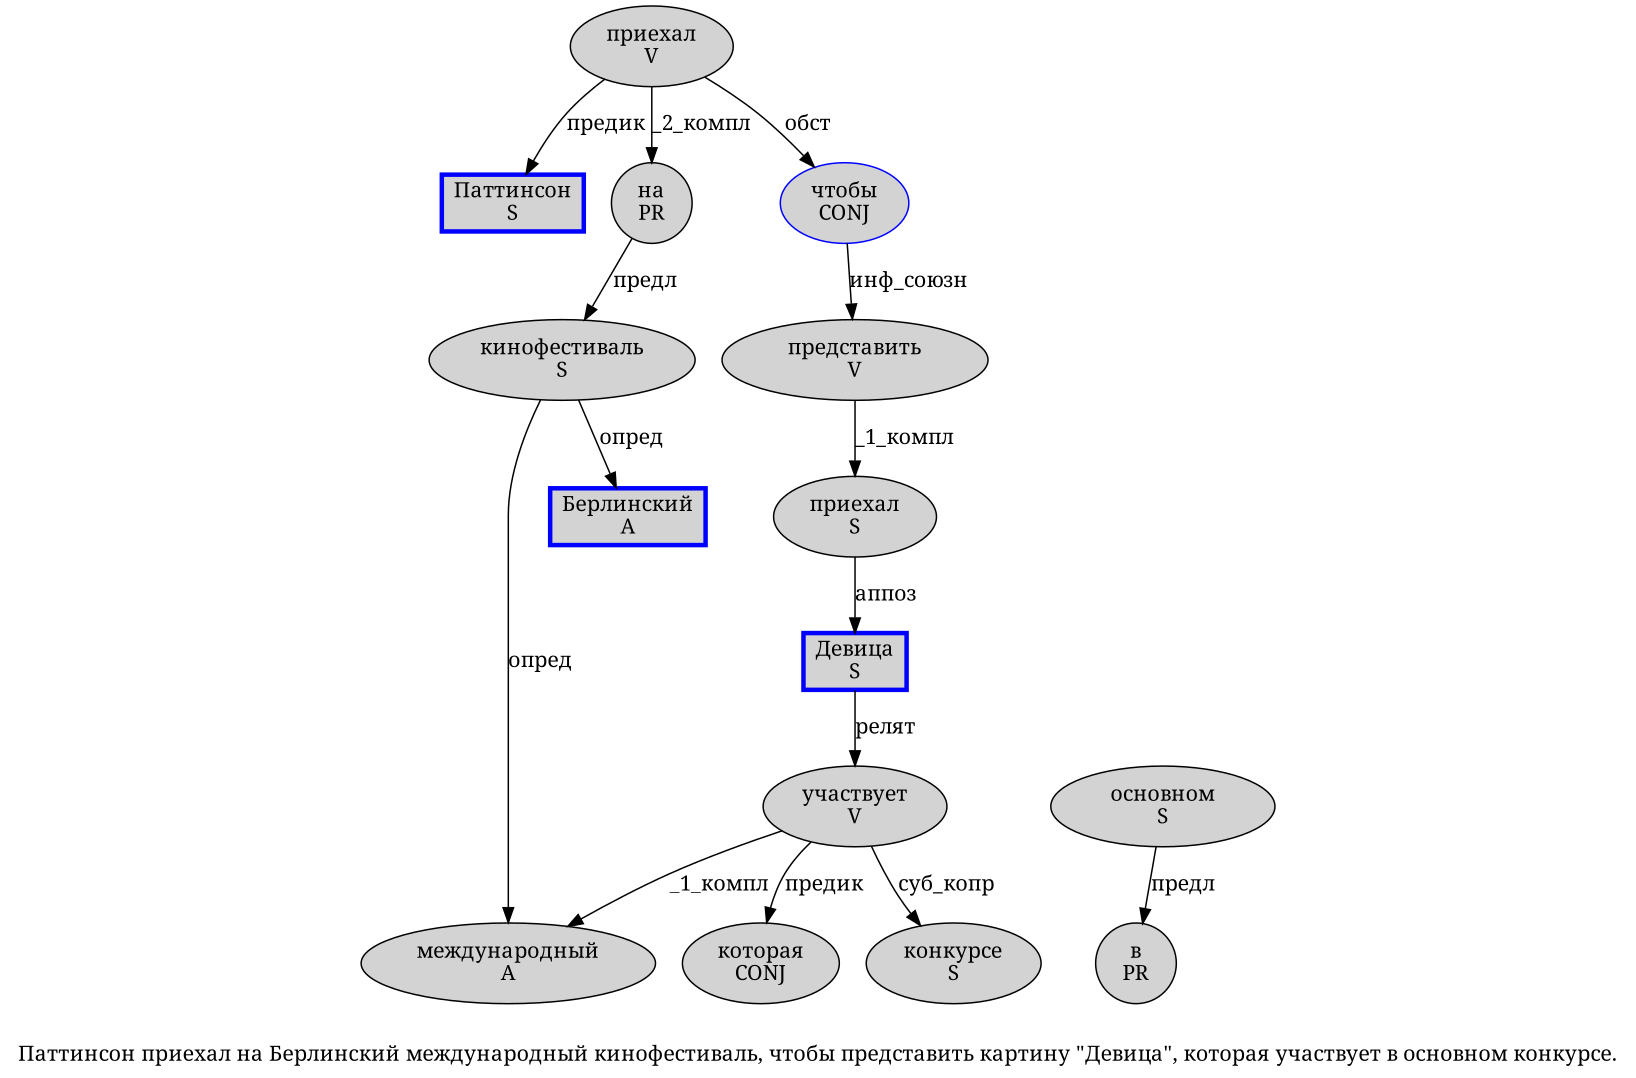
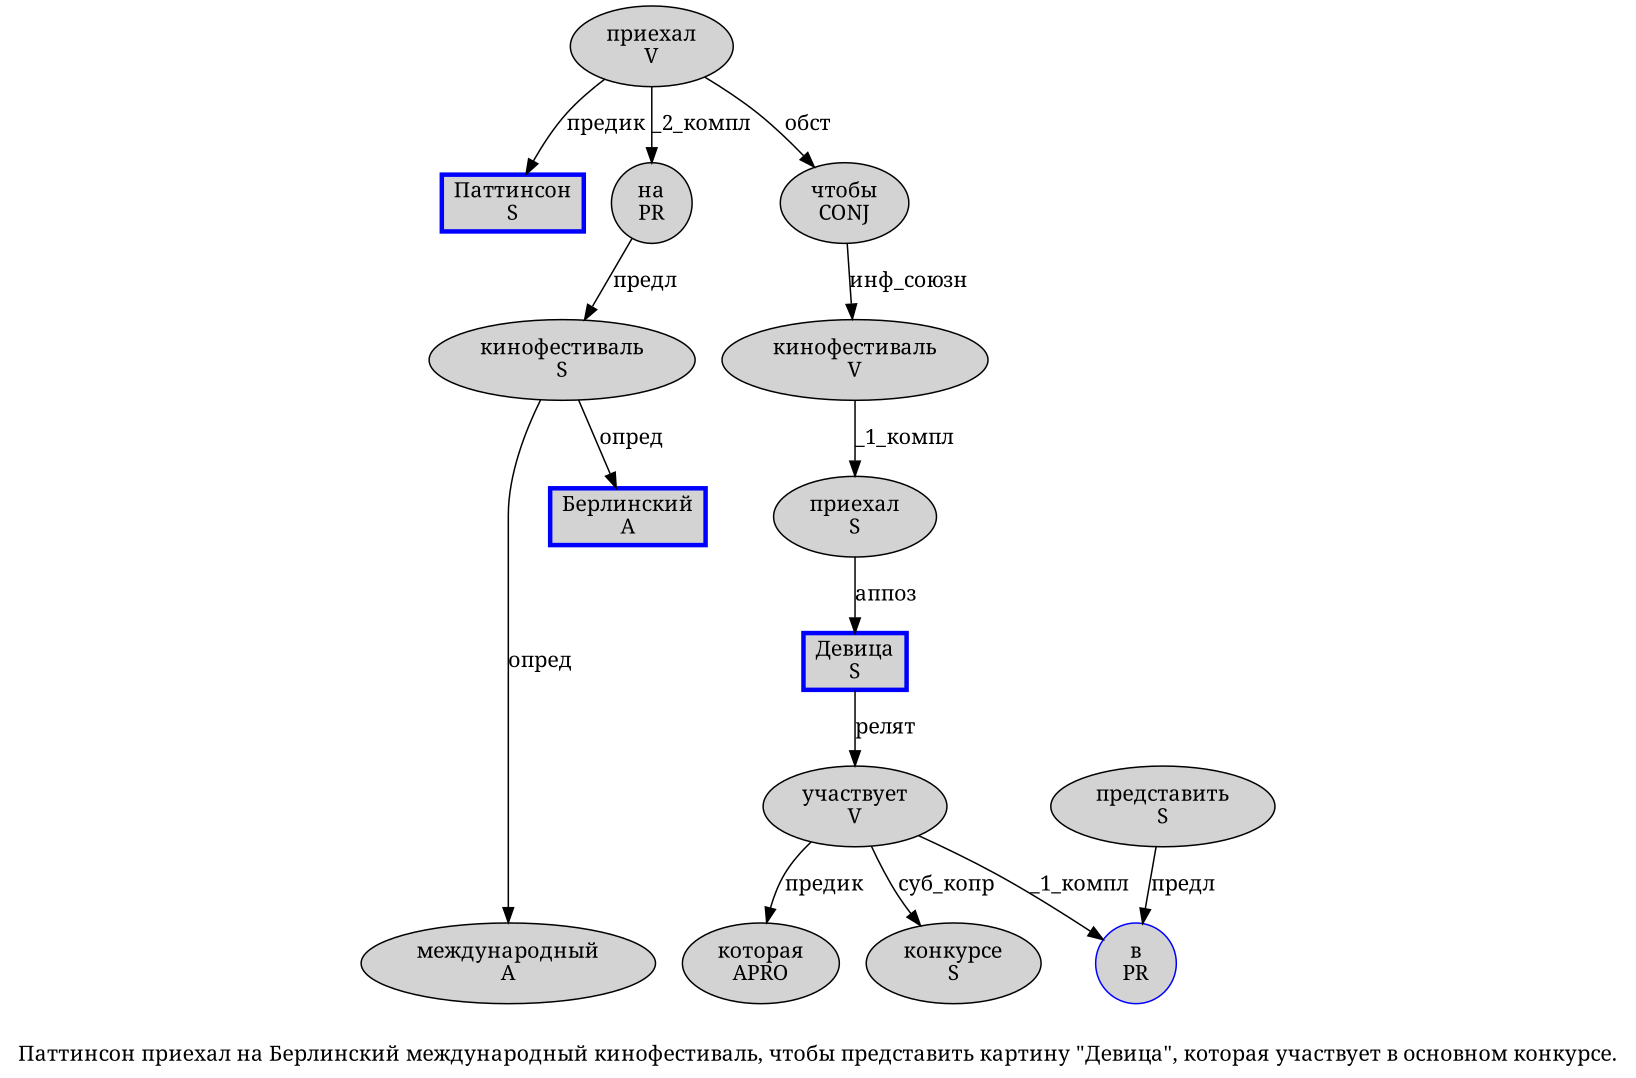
(845, 203) -> (845, 203)
(855, 360) -> (855, 360)
(1163, 806) -> (1163, 806)
(679, 870) -> (1007, 880)
(761, 963) -> (761, 963)
(1136, 963) -> (1136, 963)
